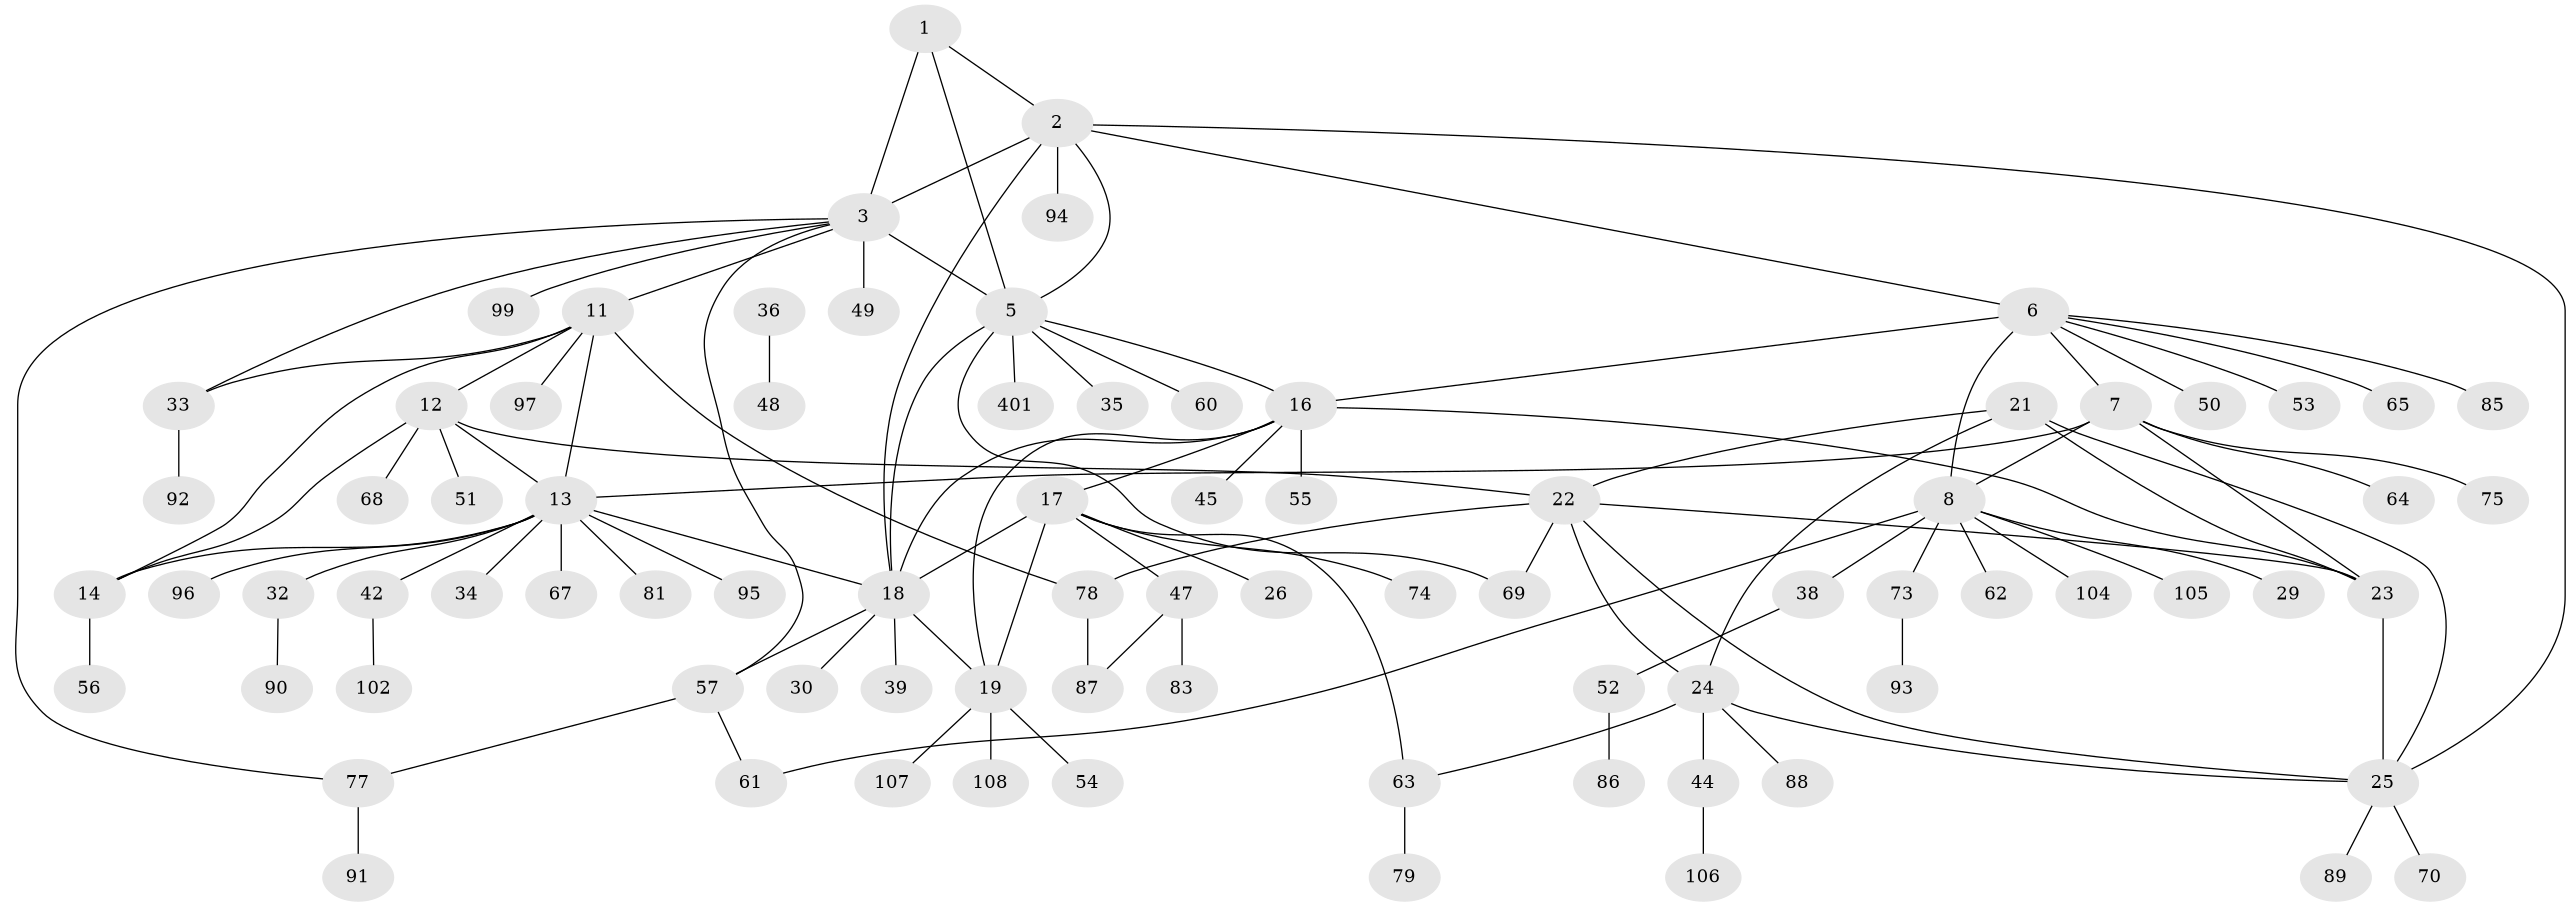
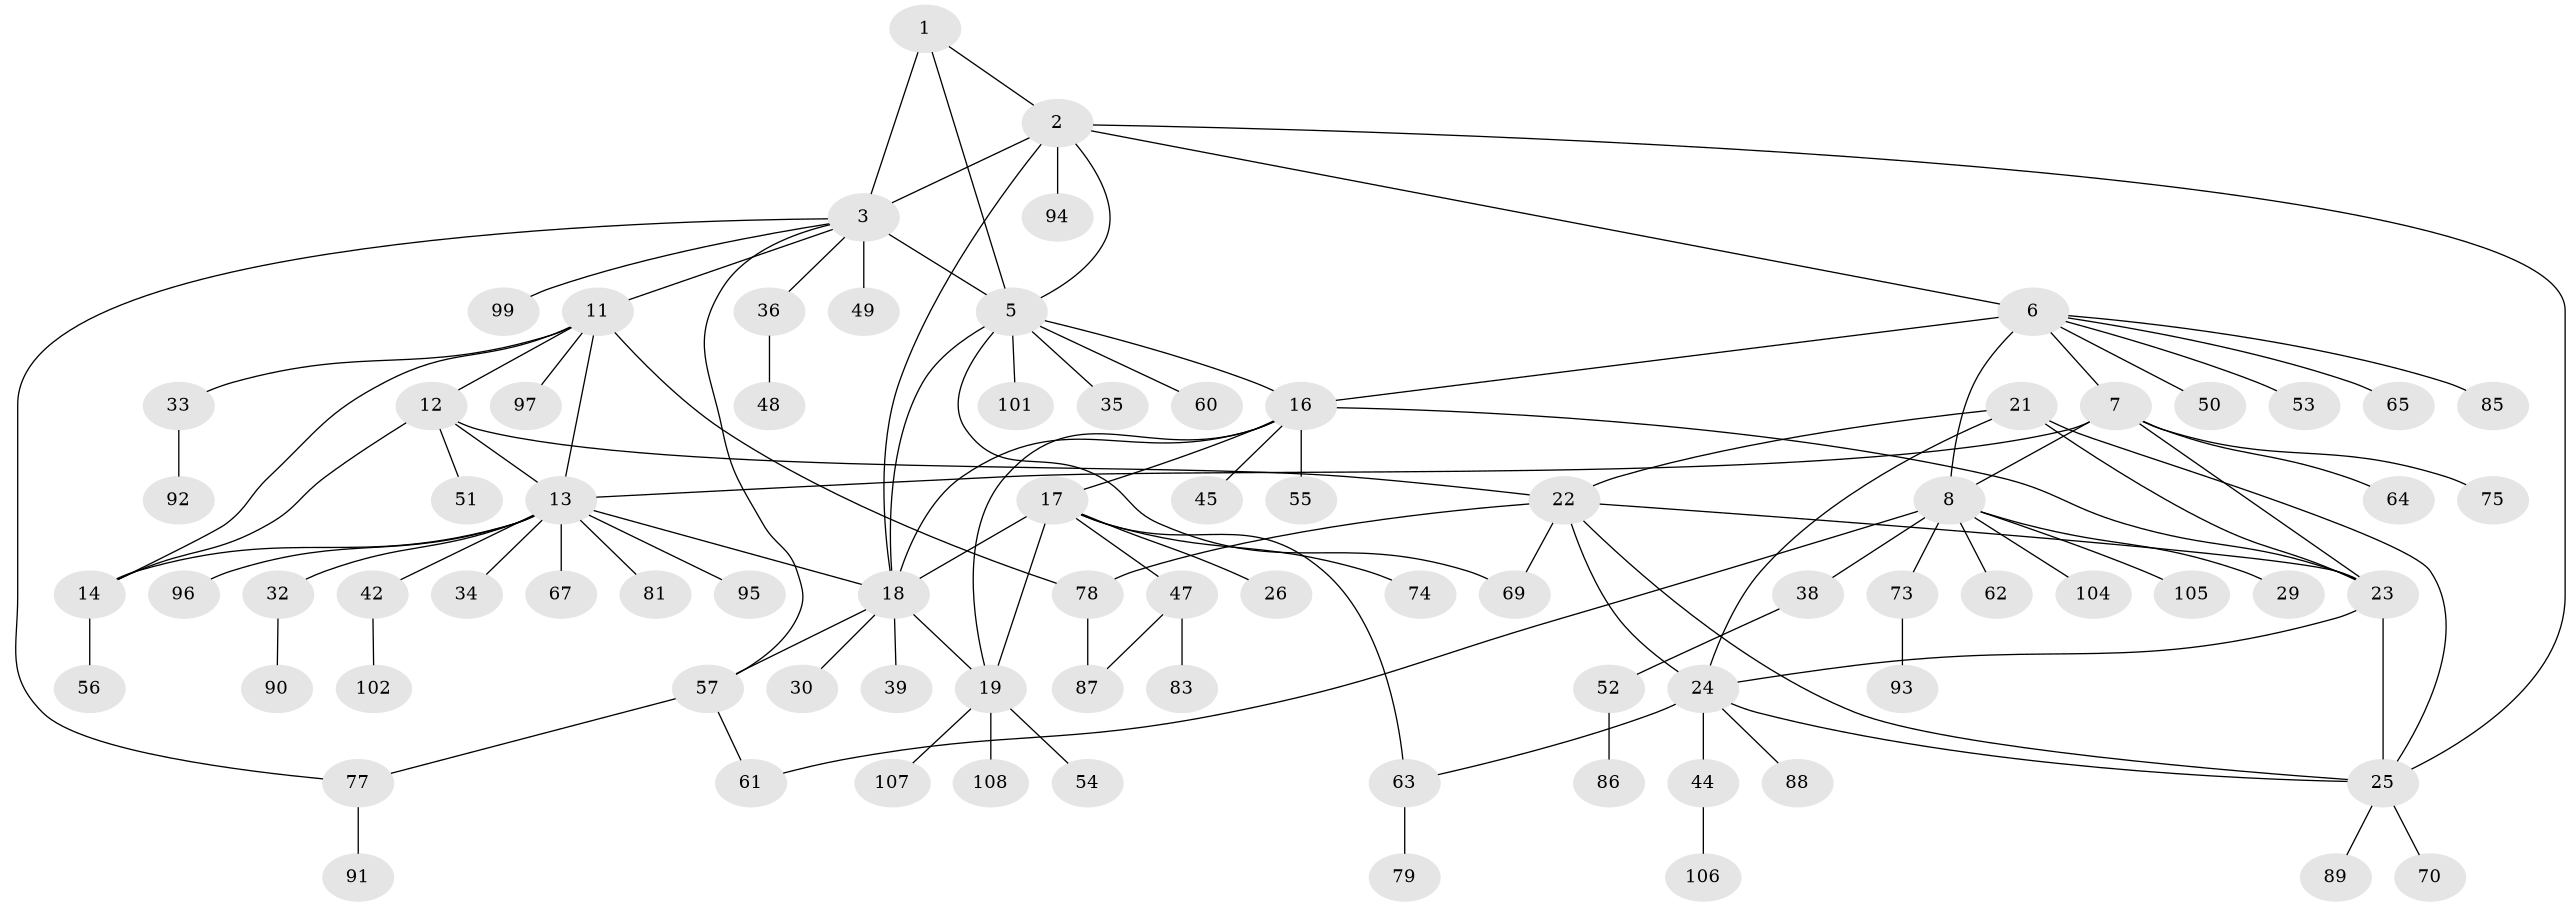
(508, 274) -> (817, 264)
(1016, 406) -> (1016, 406)
(373, 500) -> none
none -> (2048, 654)
